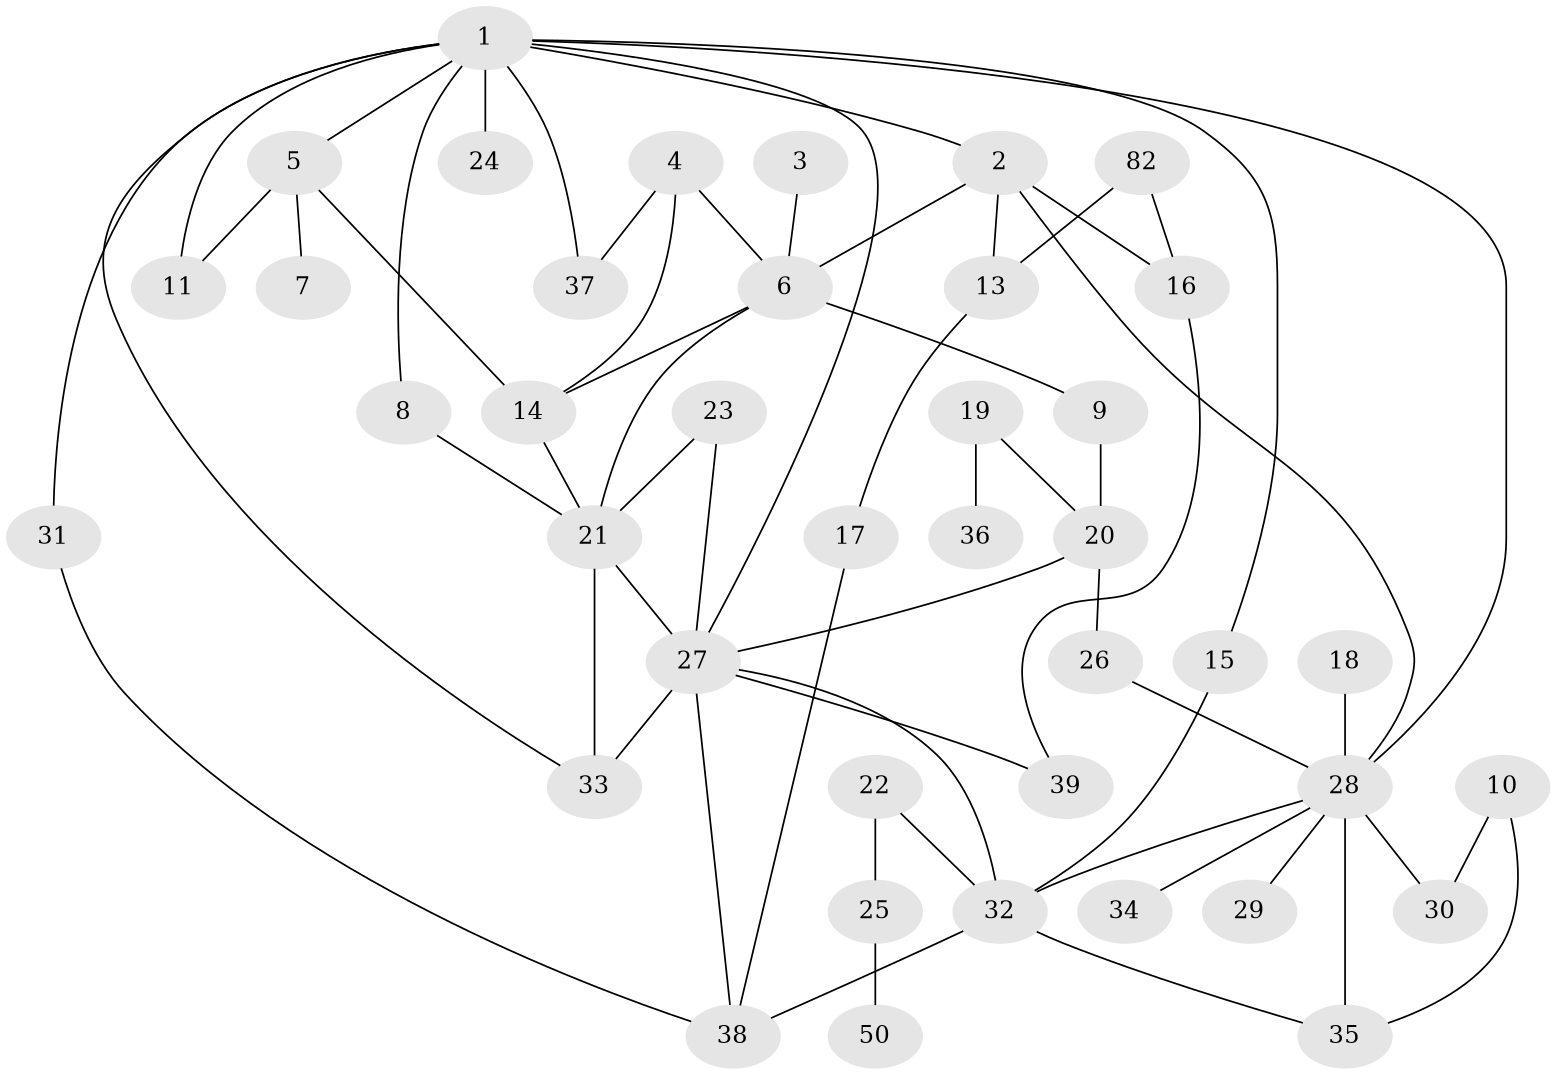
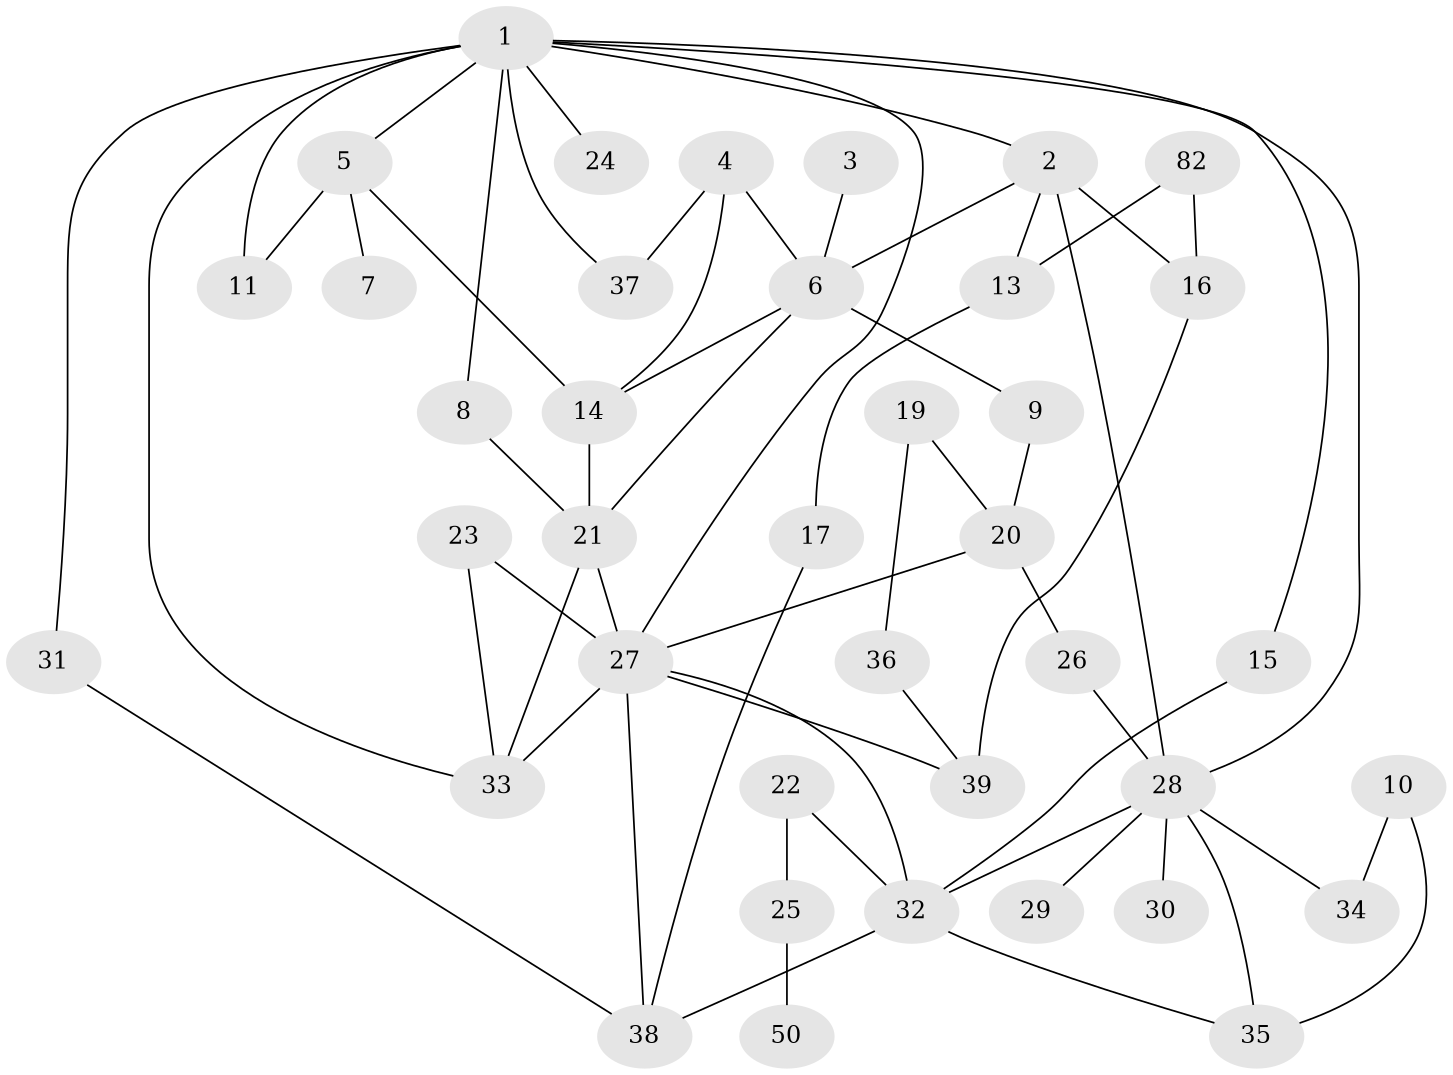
(657, 475) -> (481, 662)
(1345, 662) -> none
none -> (930, 725)
(1472, 849) -> (1376, 849)
